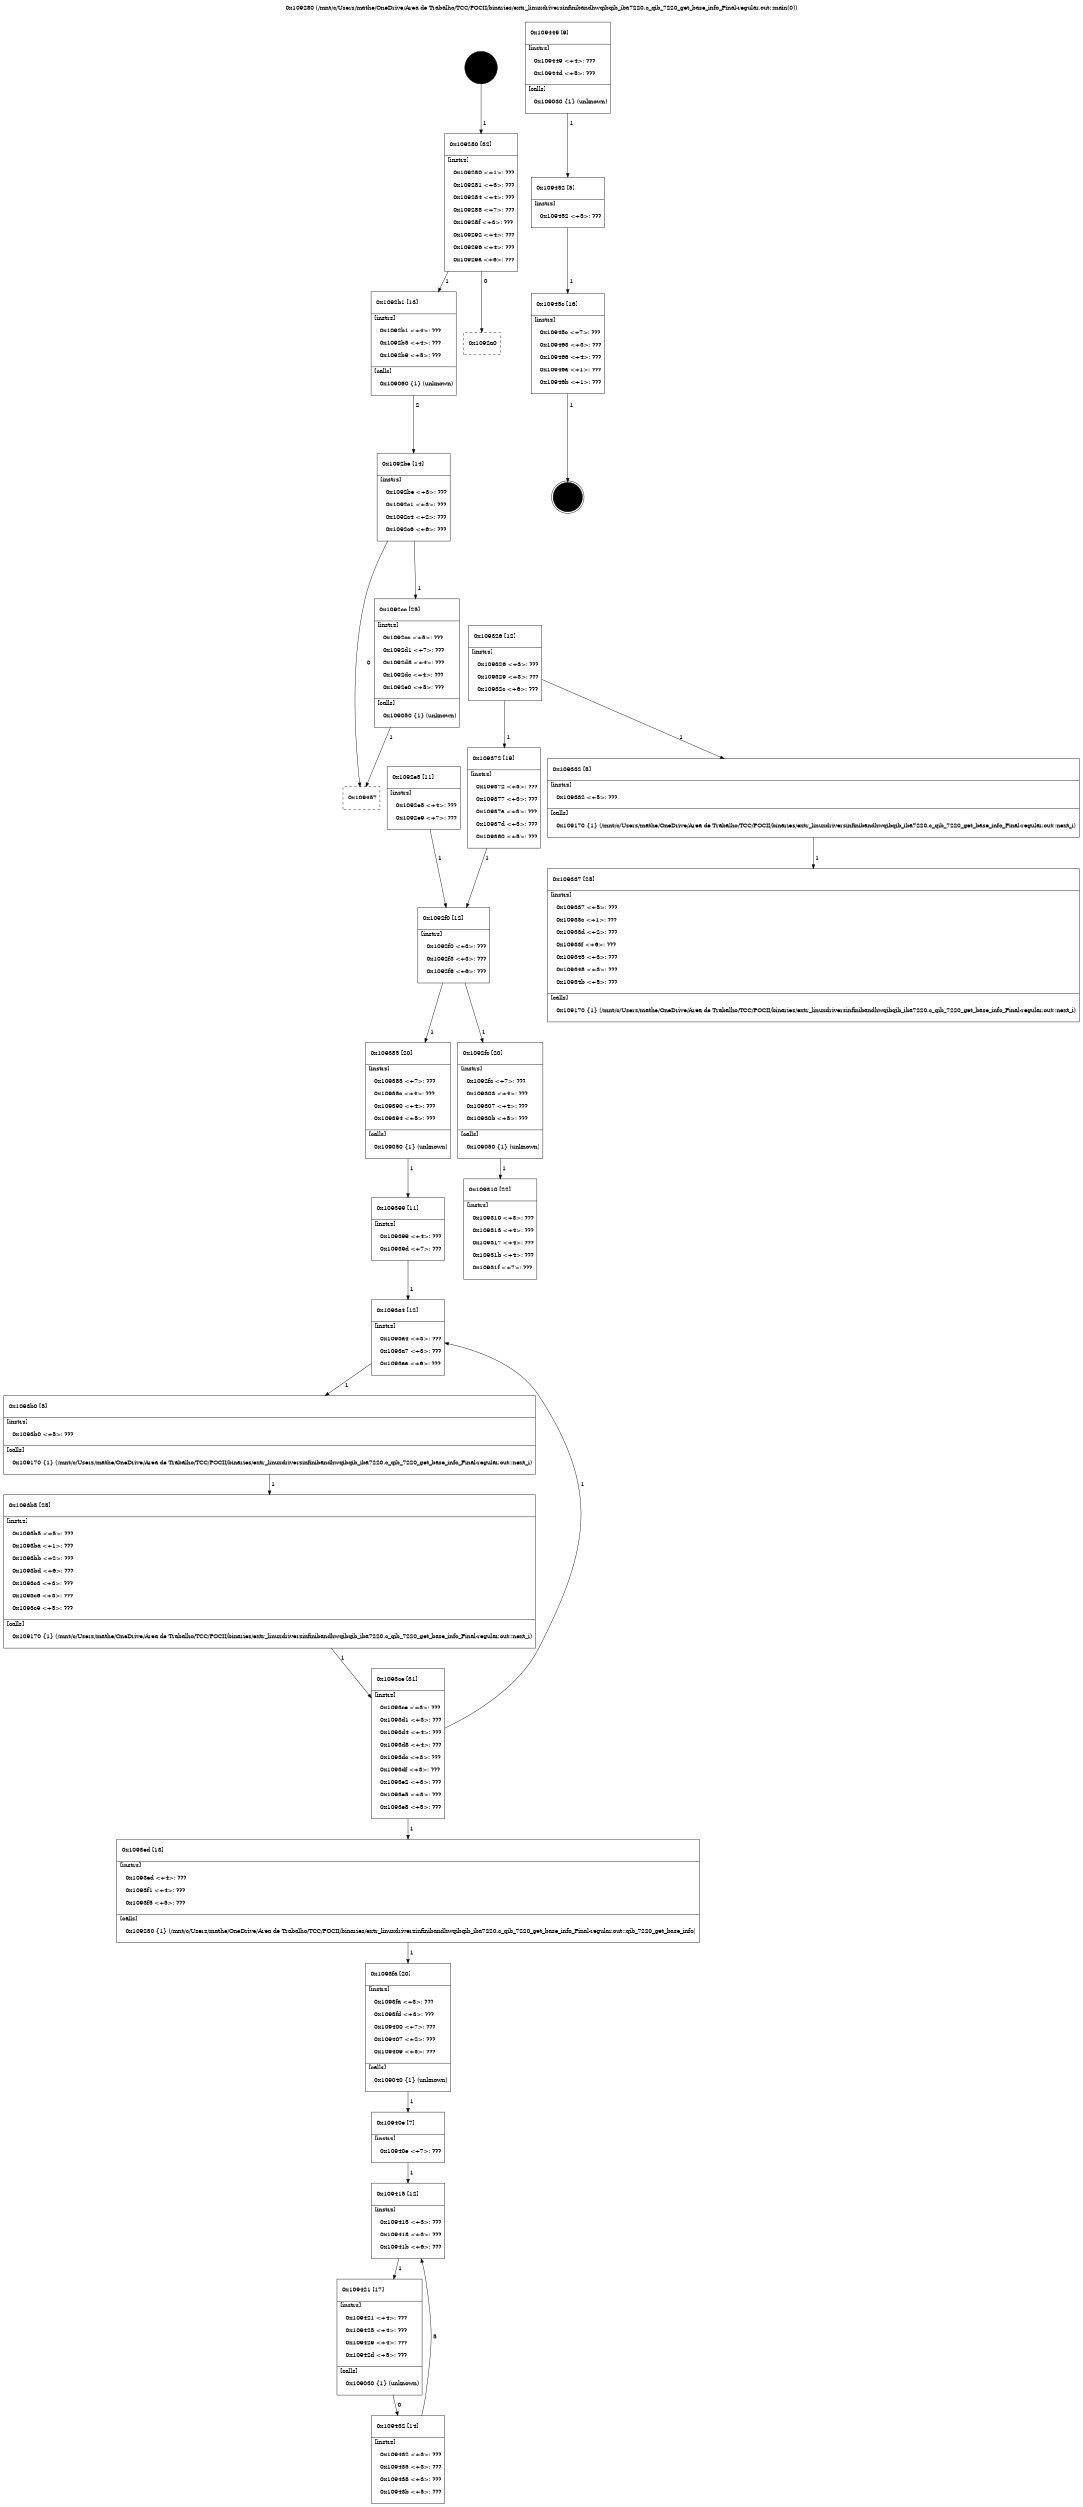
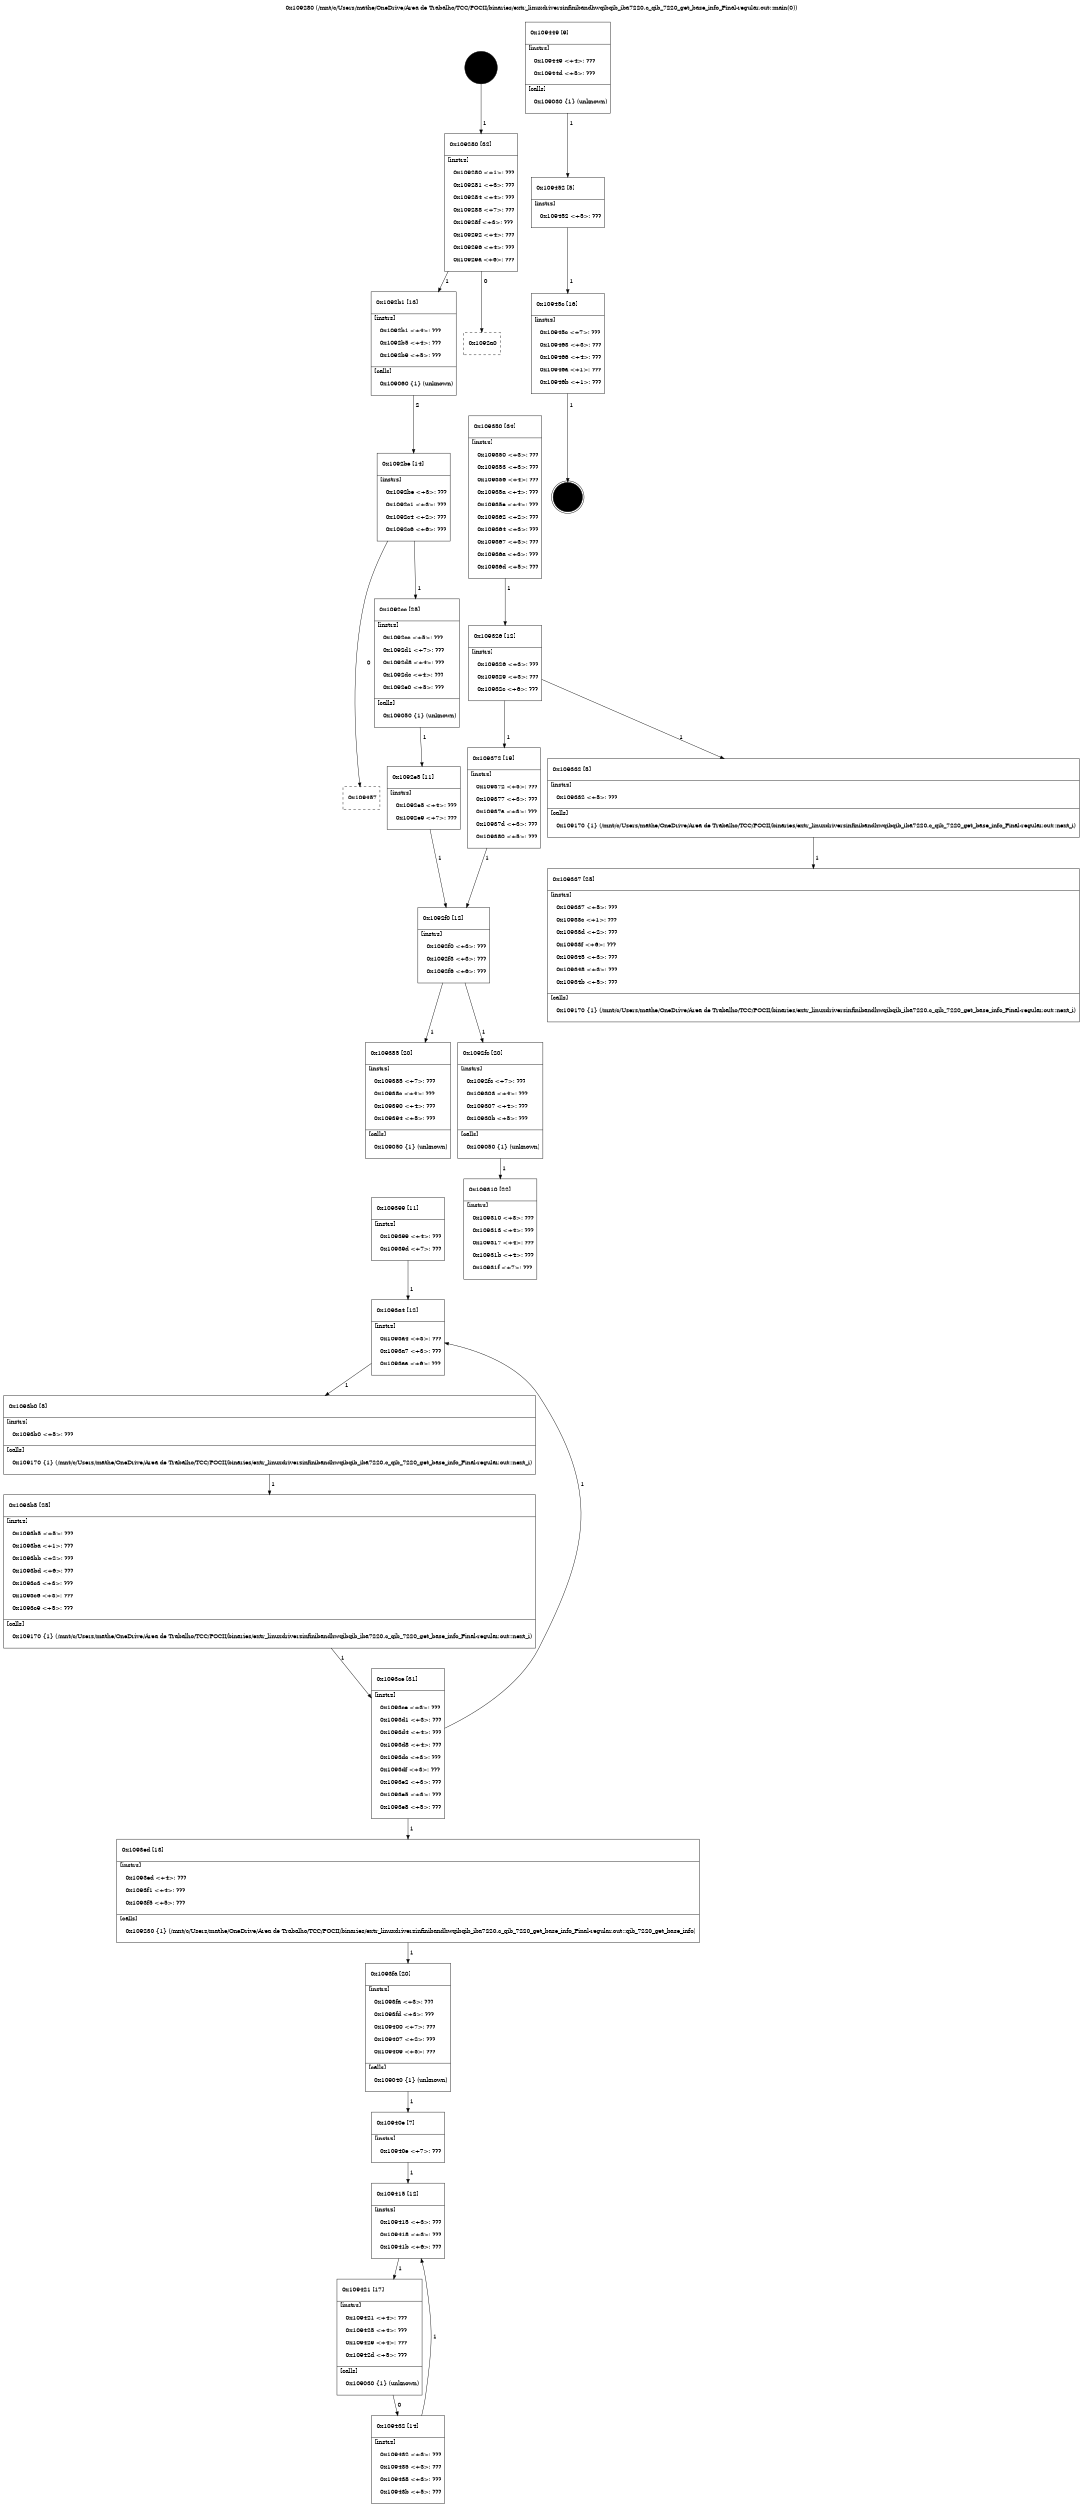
none -> (505, 497)
(379, 755) -> (421, 745)
(408, 1176) -> none
(434, 2337) -> (434, 2337)
